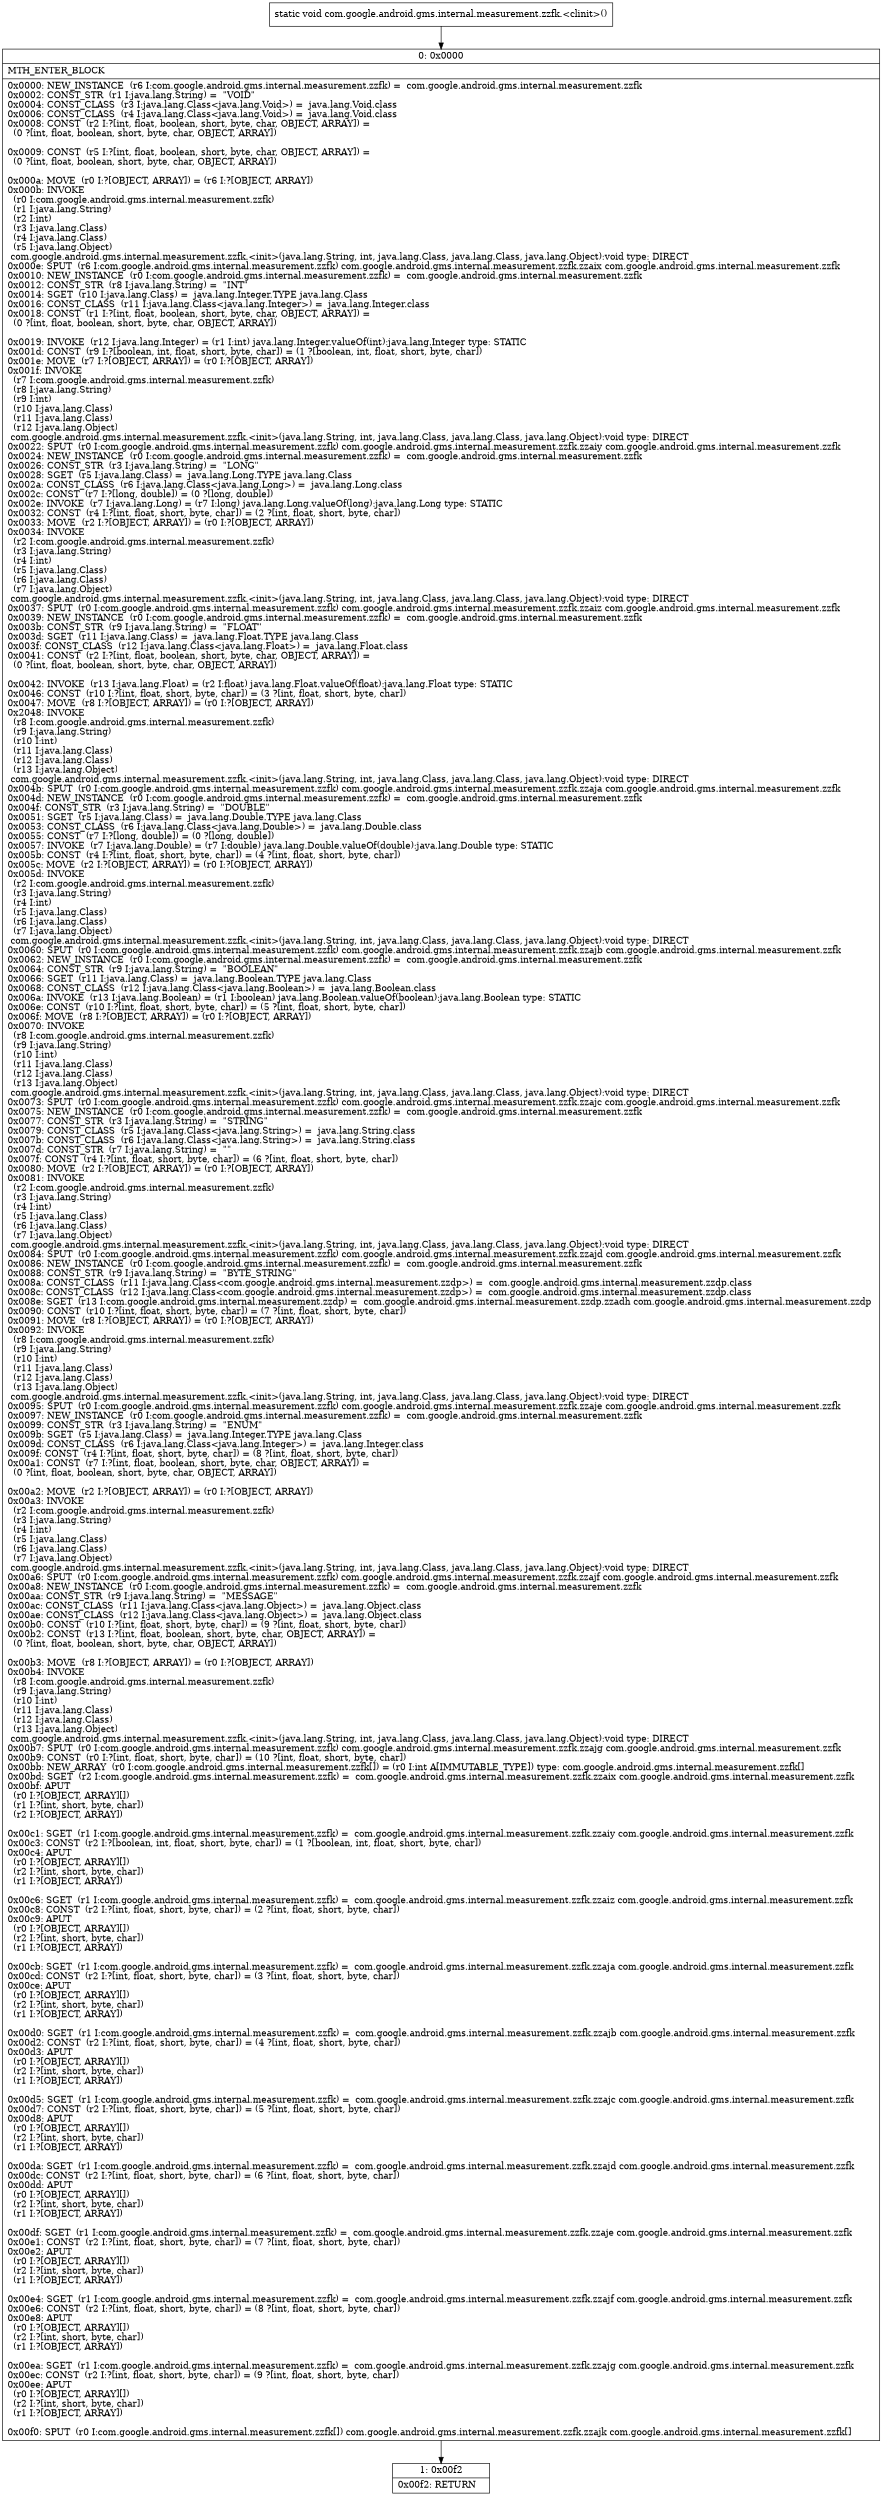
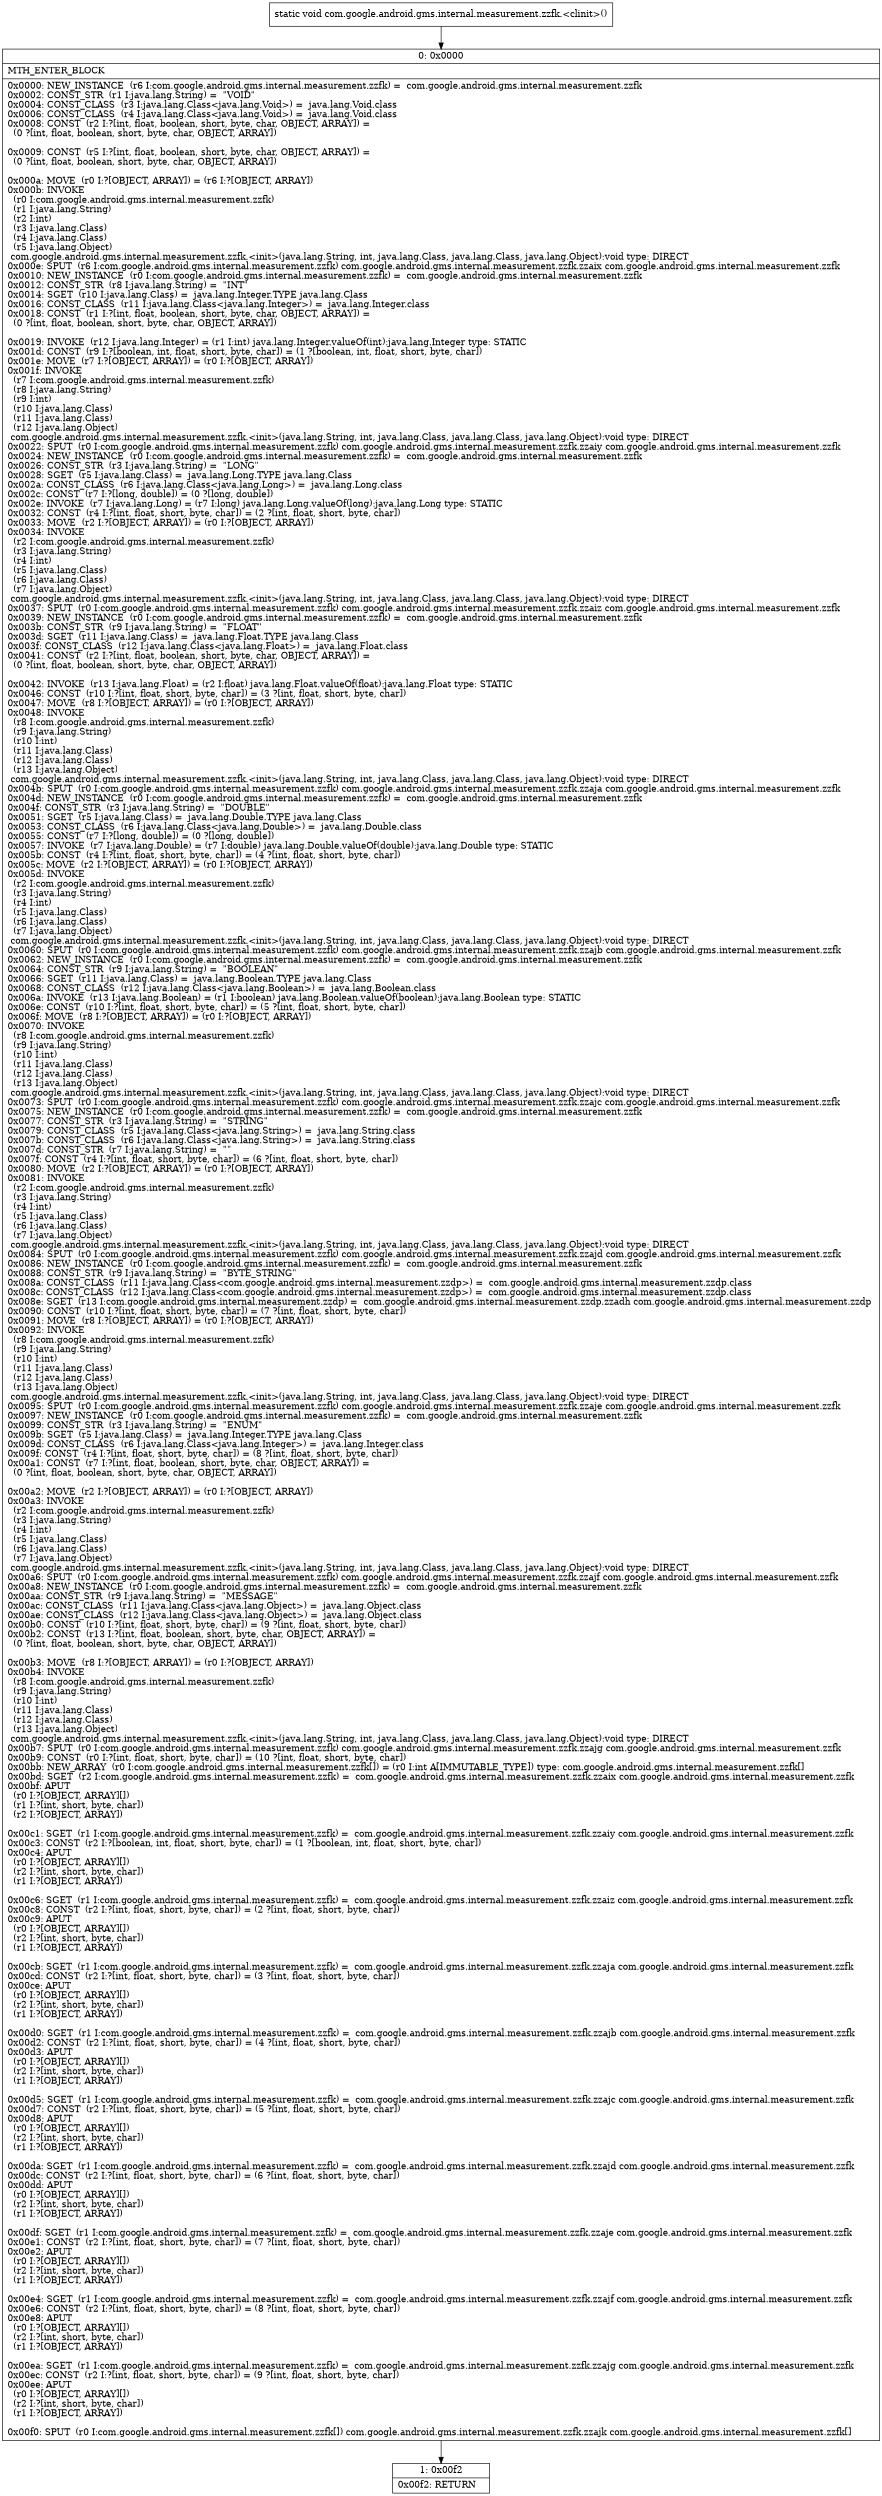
(49, 713) -> (49, 713)
